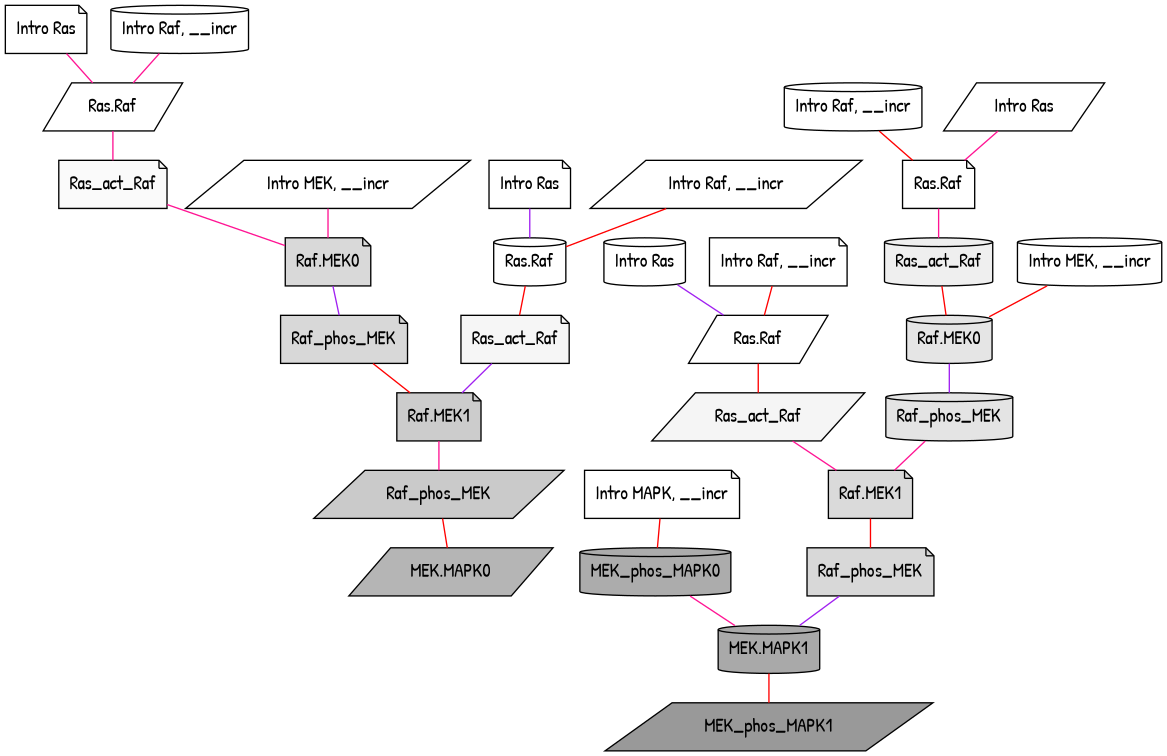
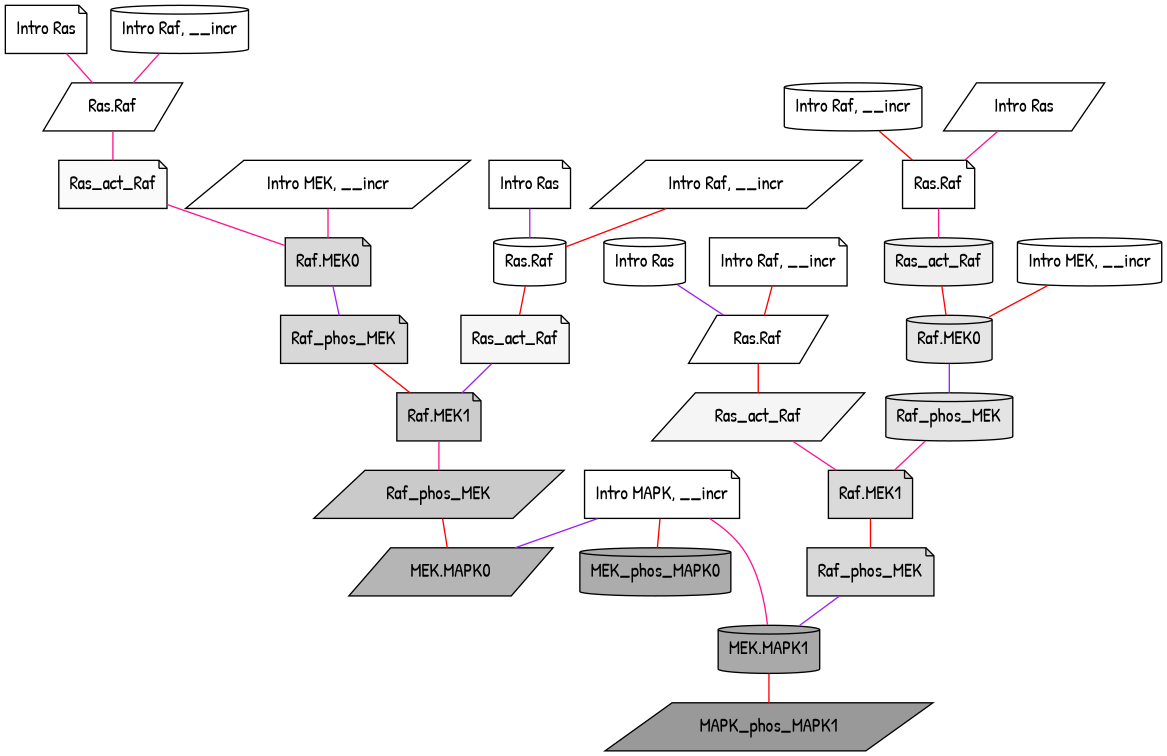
none -> (556, 533)
(712, 611) -> (752, 564)
(769, 727) -> (769, 727)
